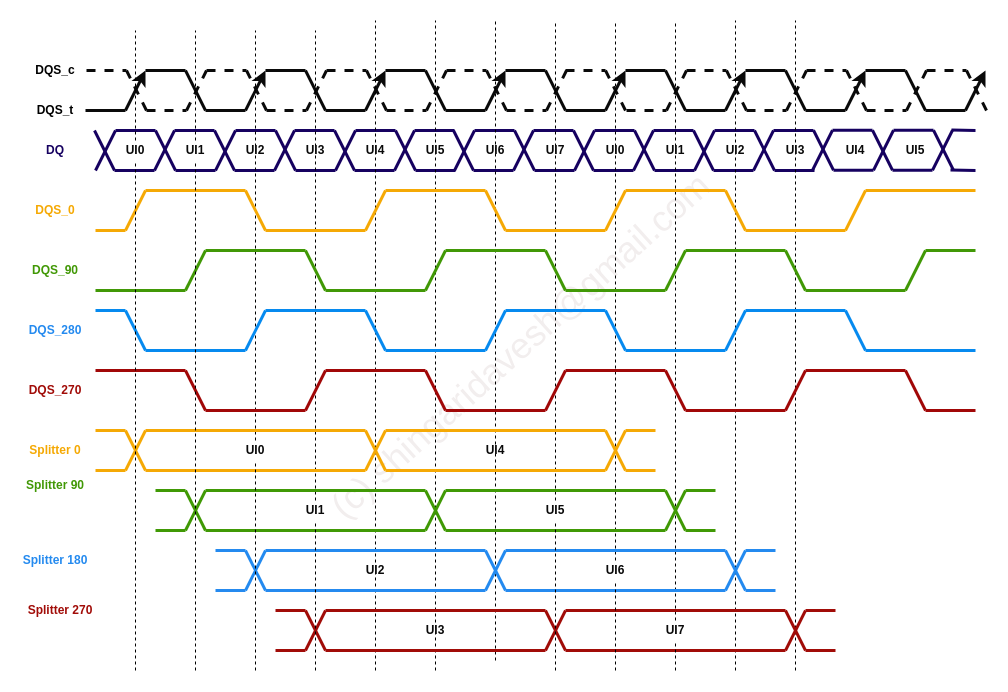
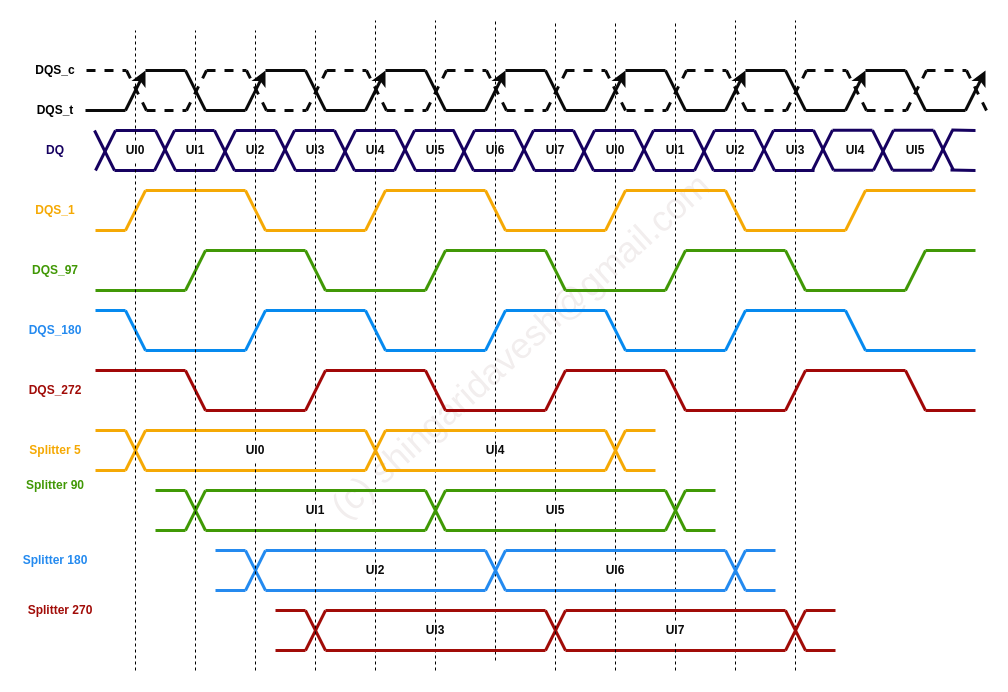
(56, 211) -> (56, 211)
(56, 271) -> (56, 271)
(56, 331) -> (56, 331)
(56, 391) -> (56, 391)
(56, 451) -> (56, 451)
